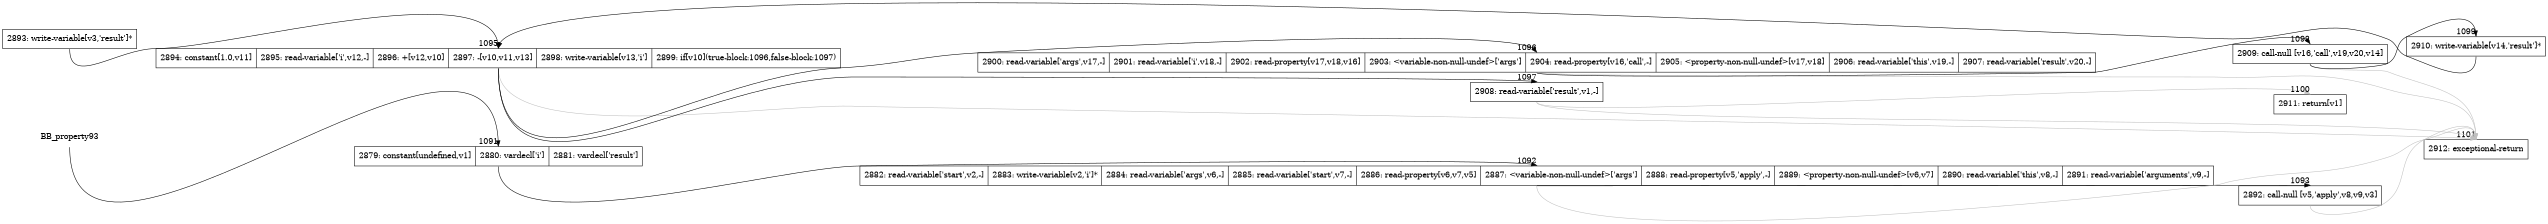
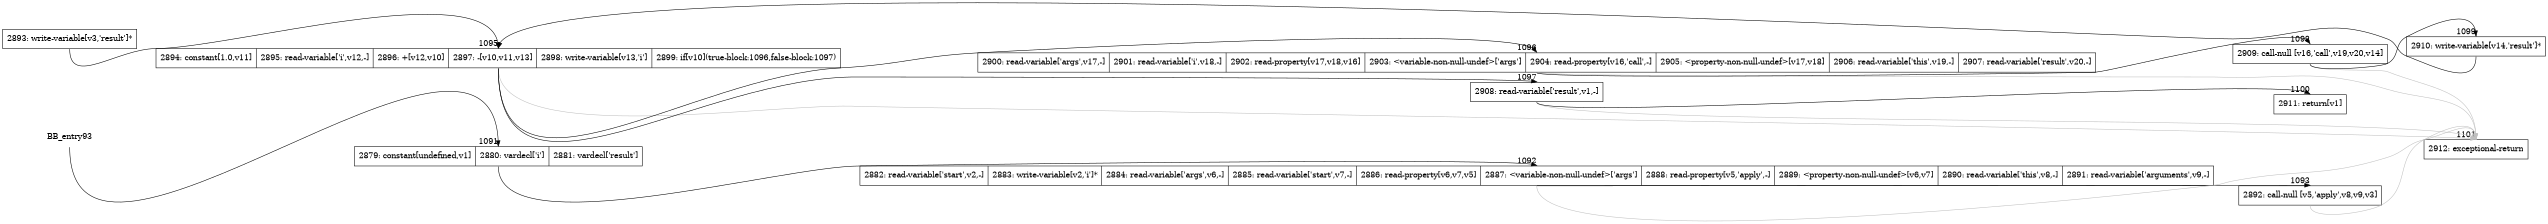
(1921, 98) -> (1921, 98)
(70, 137) -> (70, 137)
